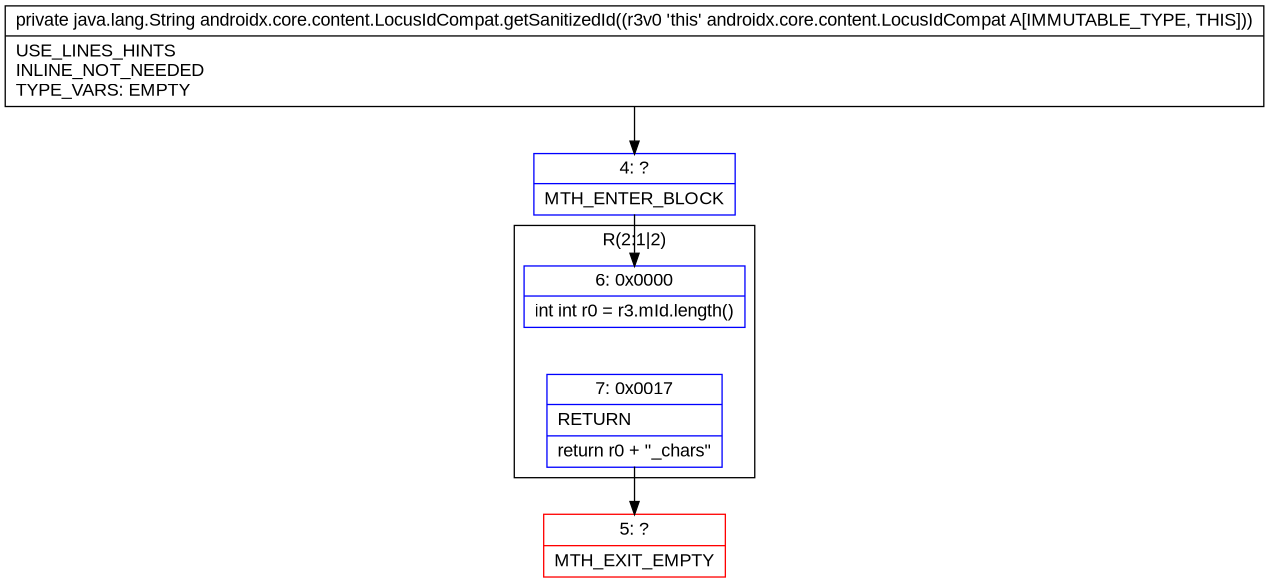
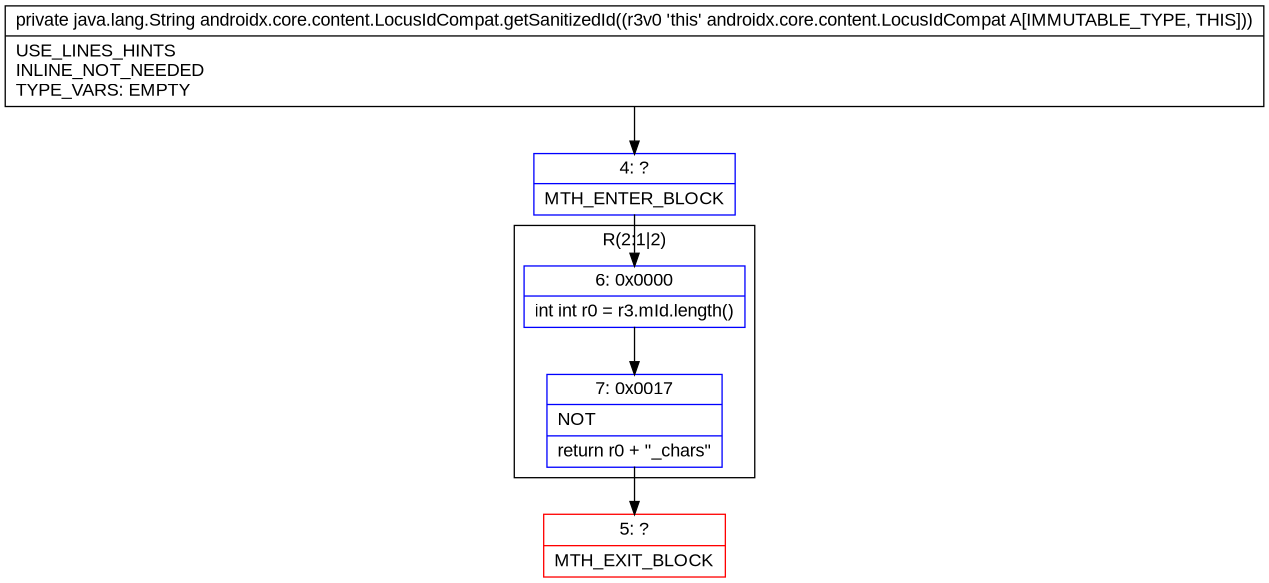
none -> (635, 344)
(595, 420) -> (577, 420)
(635, 561) -> (634, 561)
